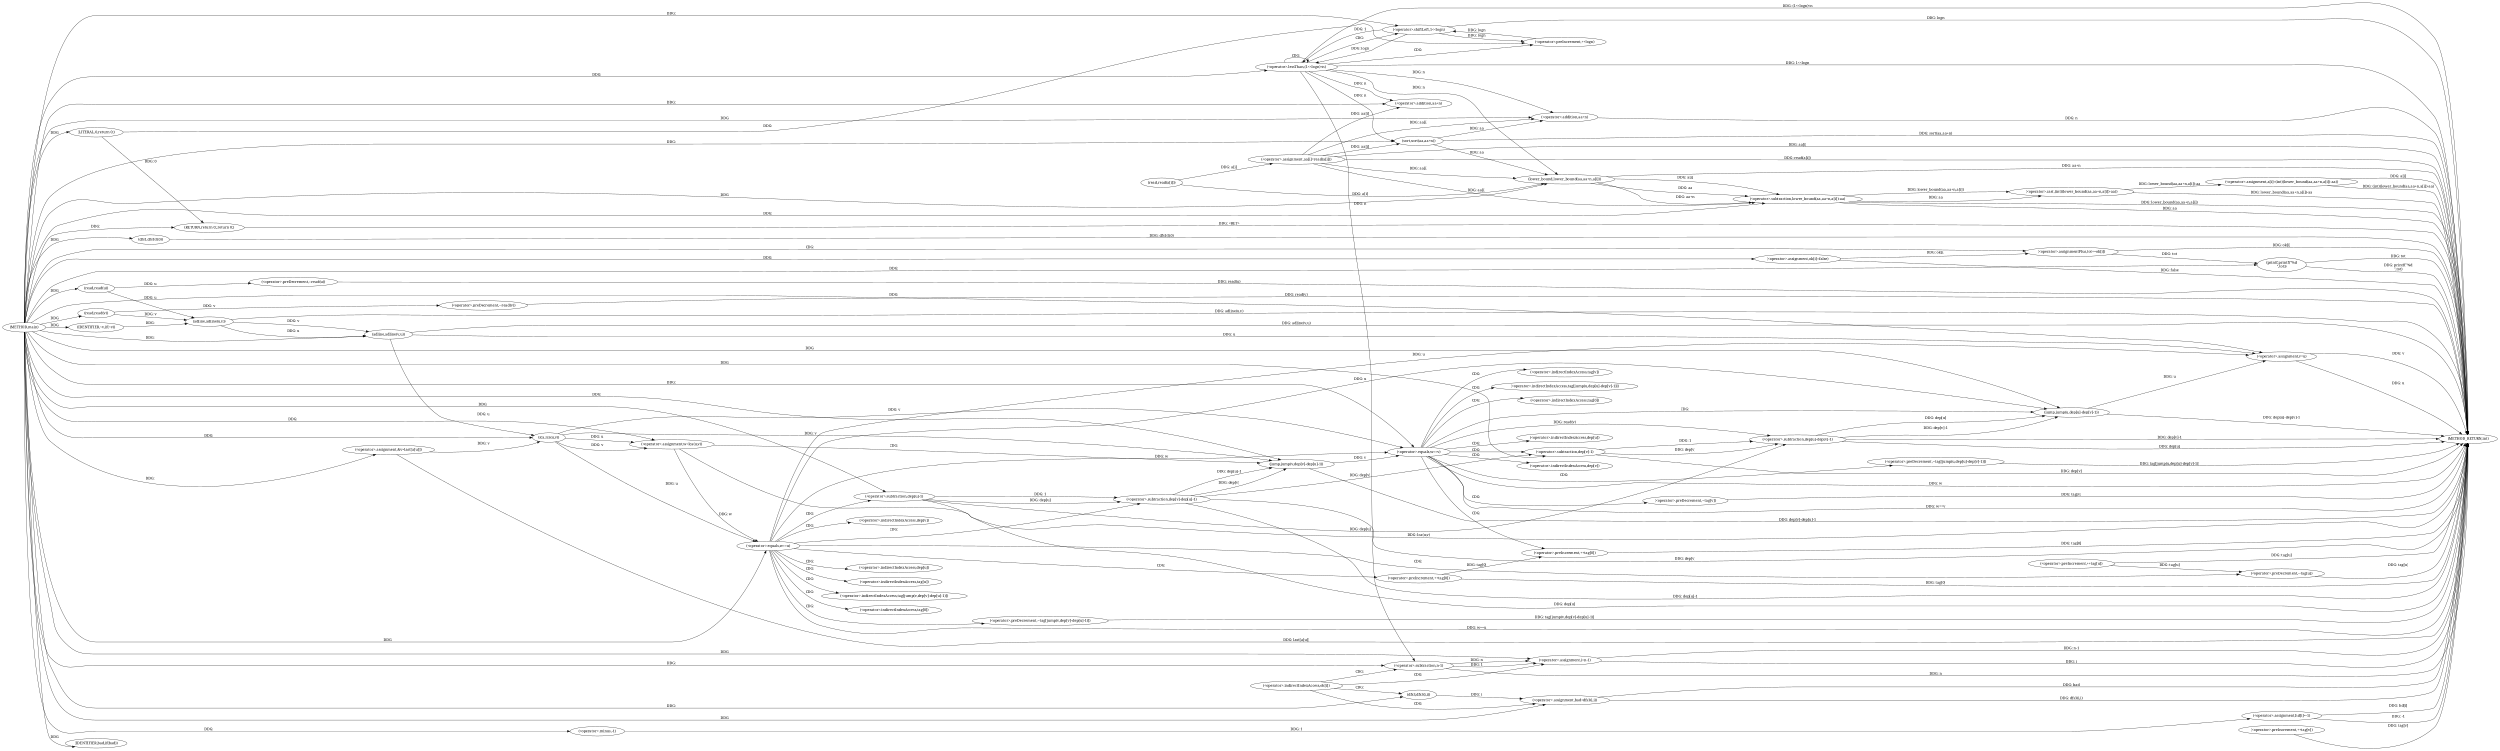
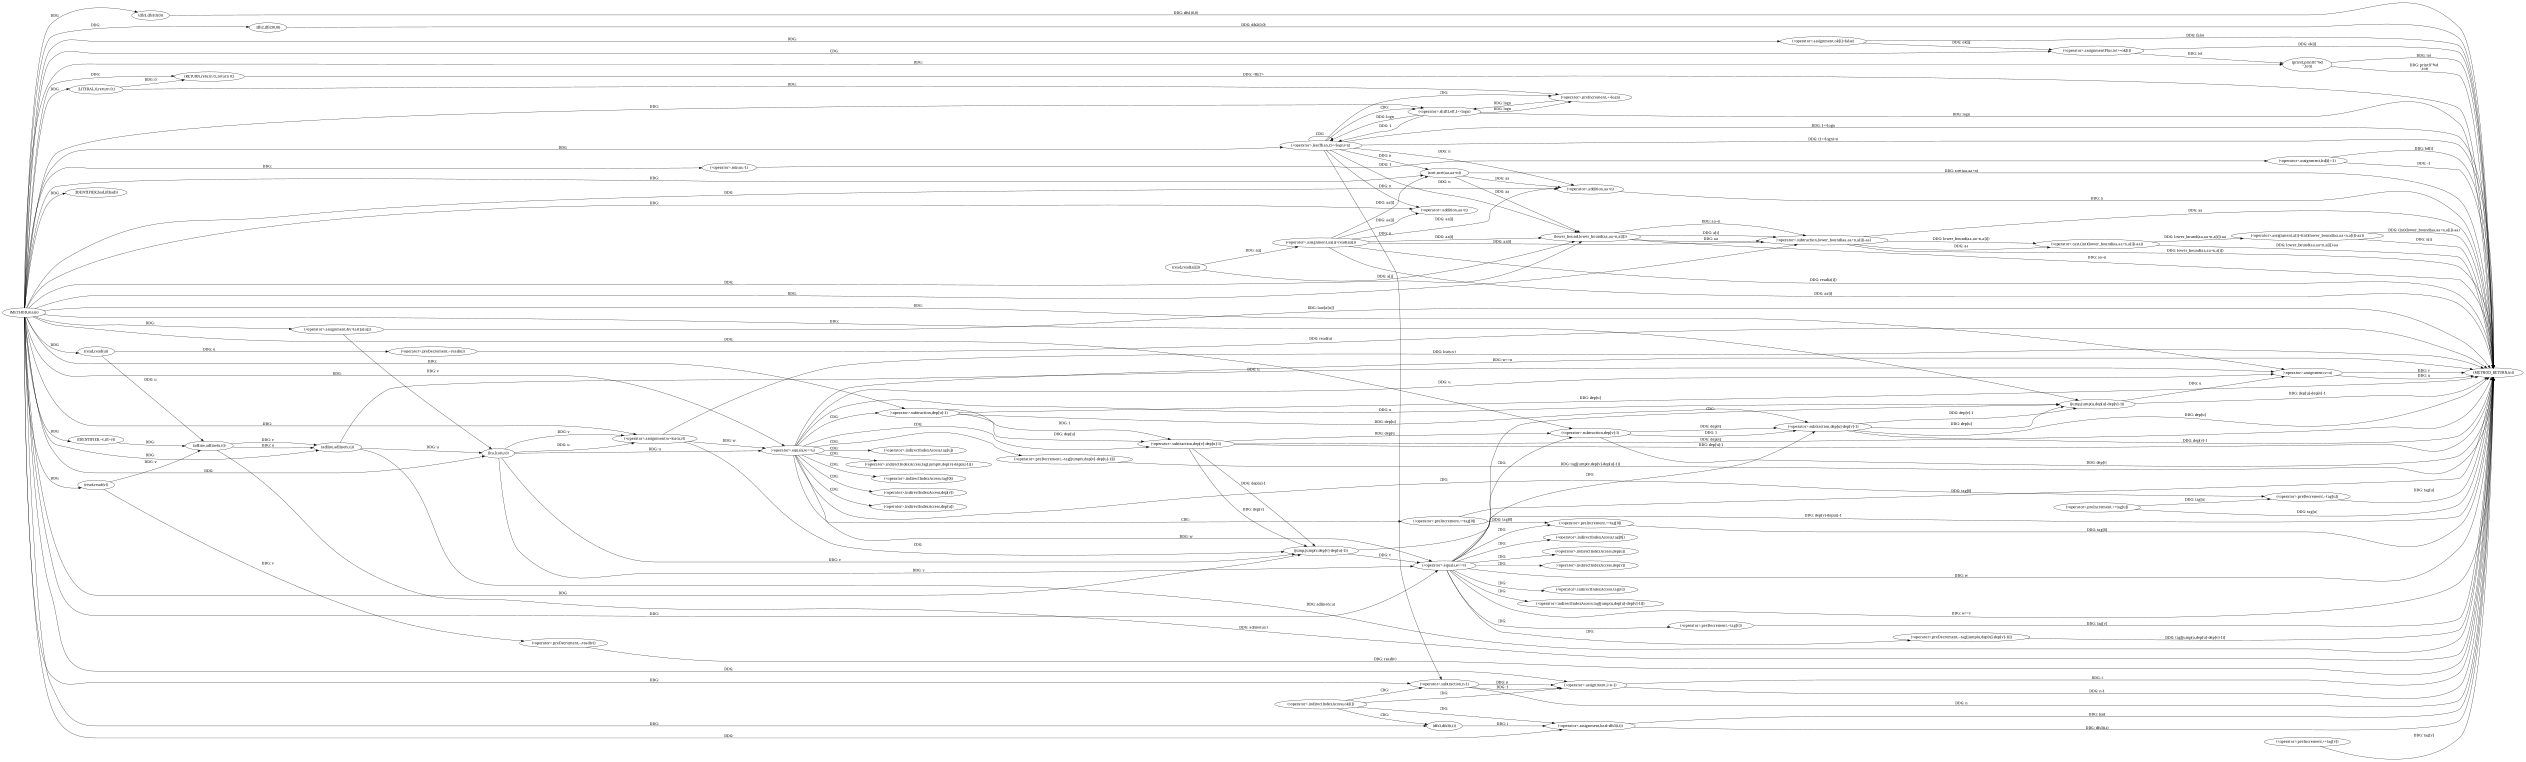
none -> (268, 27)
(1565, 422) -> (1590, 475)
